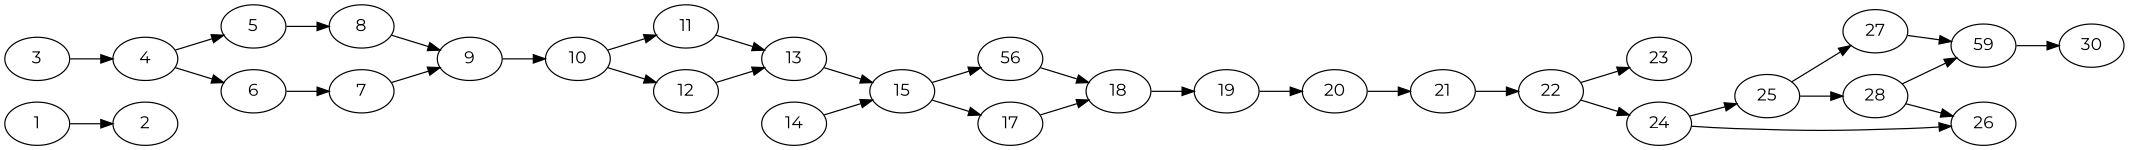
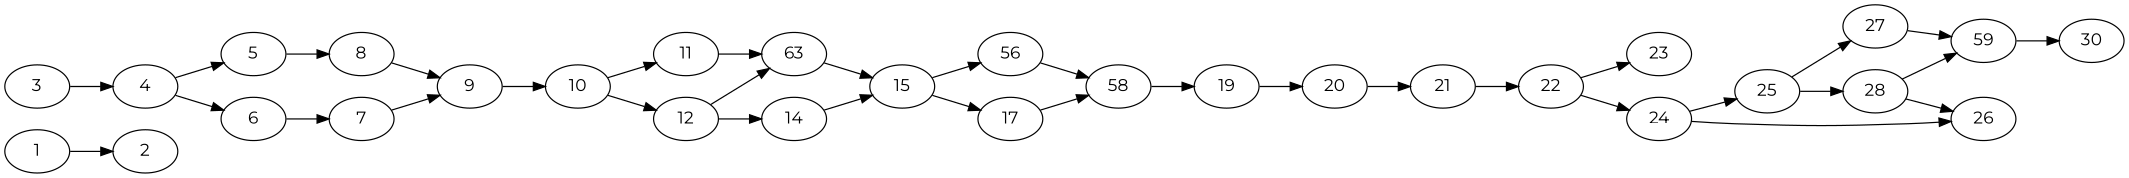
(794, 59) -> (794, 54)
(1118, 91) -> (1118, 86)
none -> (734, 119)
